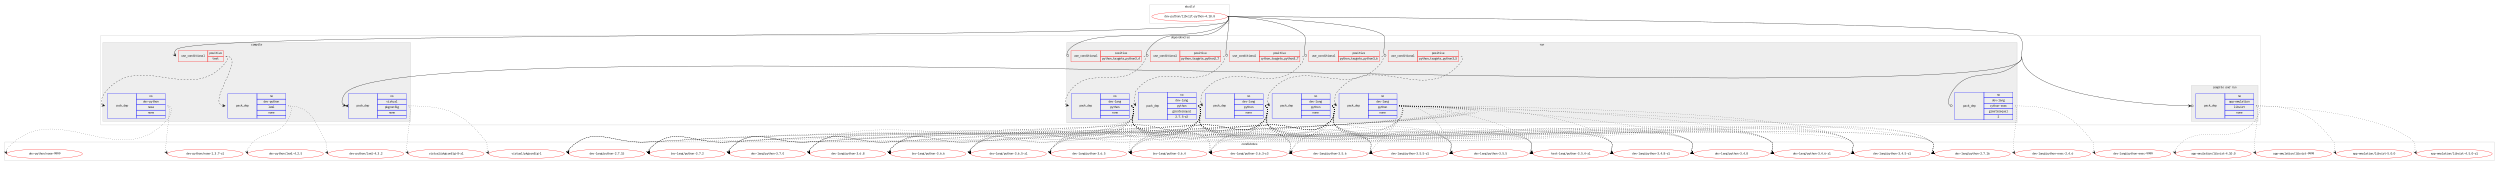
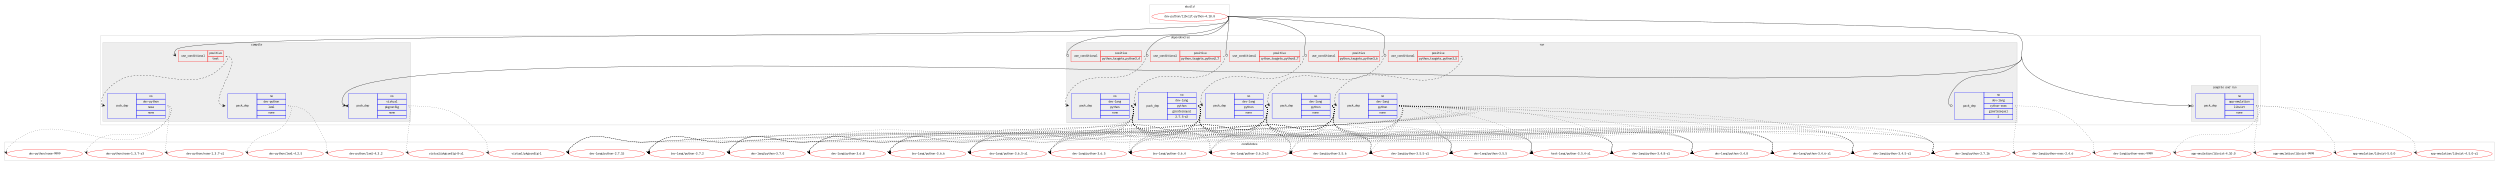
none -> (125, 154)
